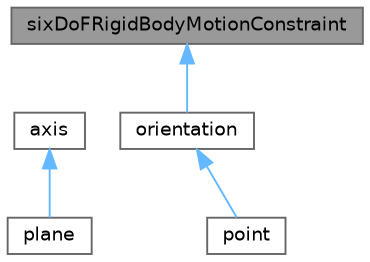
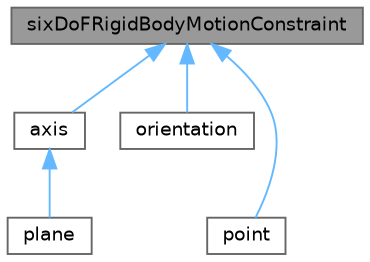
none -> (111, 84)
(222, 192) -> (276, 130)
